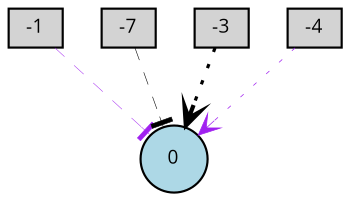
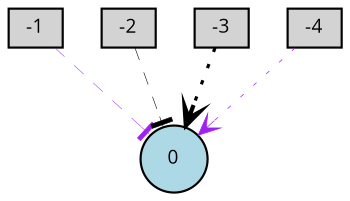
(129, 28) -> (129, 28)
